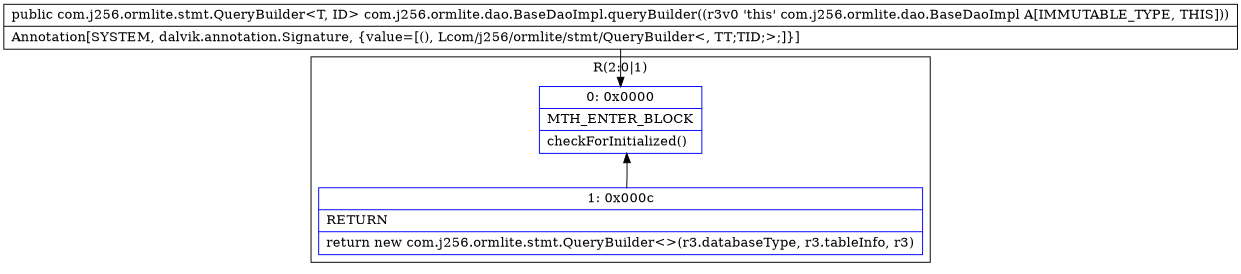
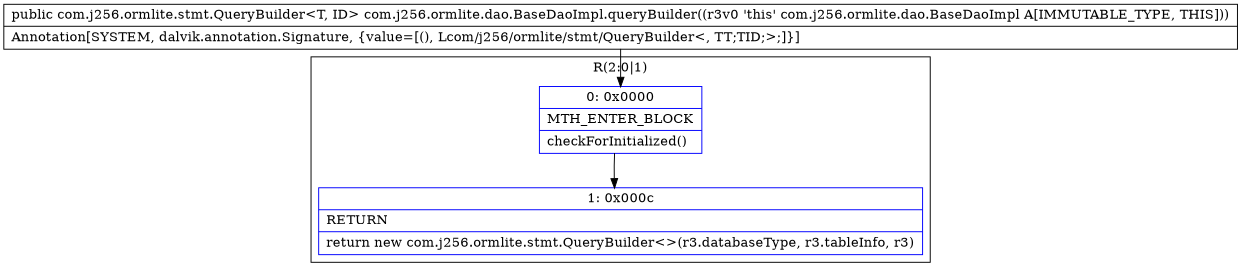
(627, 176) -> (614, 166)
